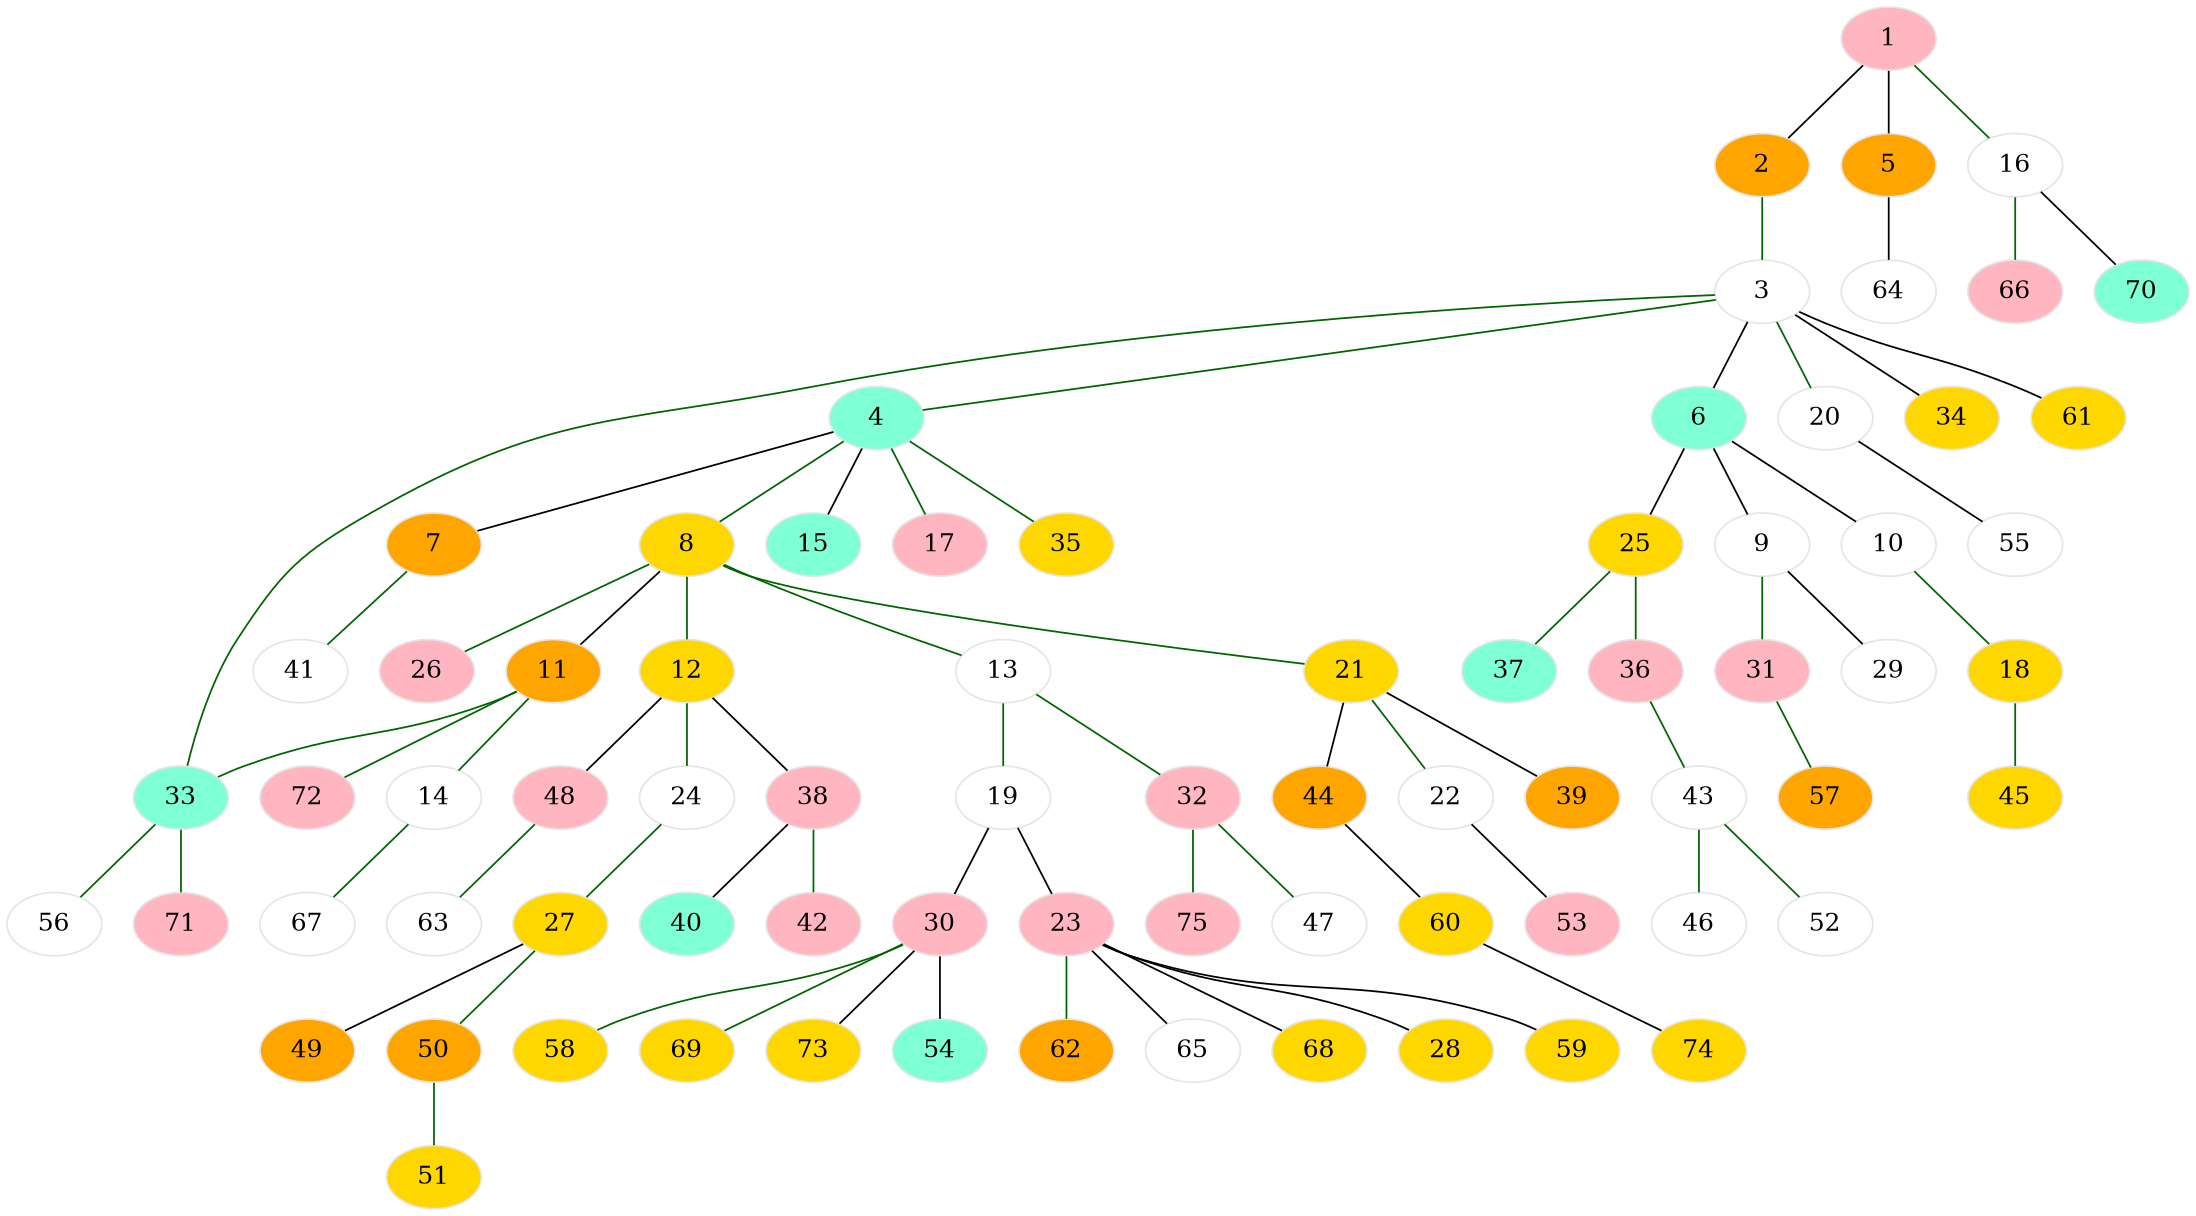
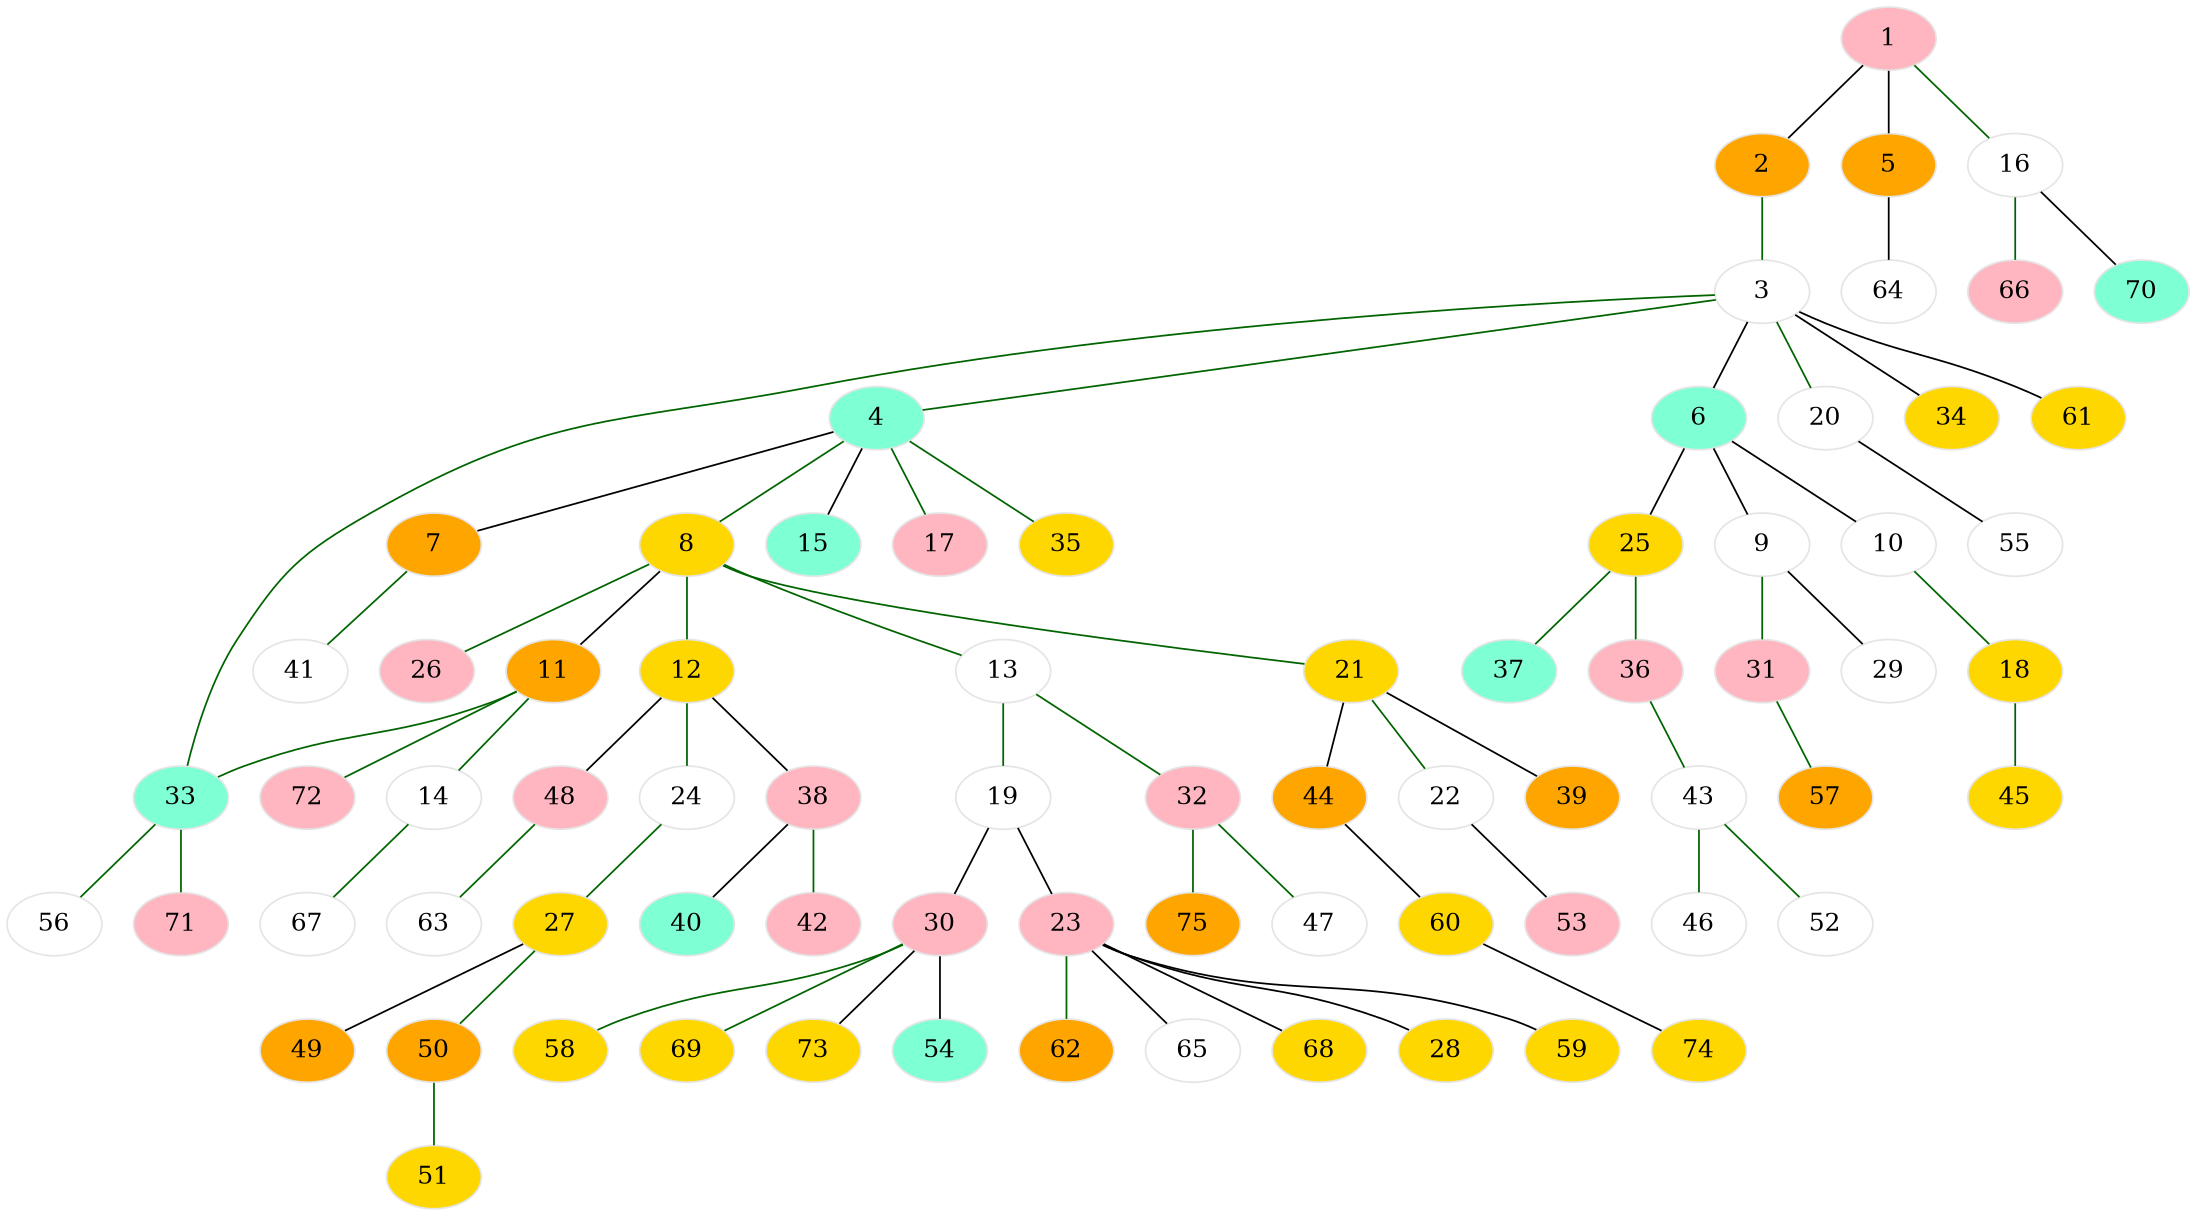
(1193, 924) -> (1193, 924)
